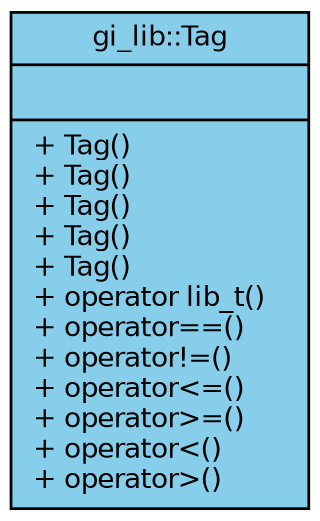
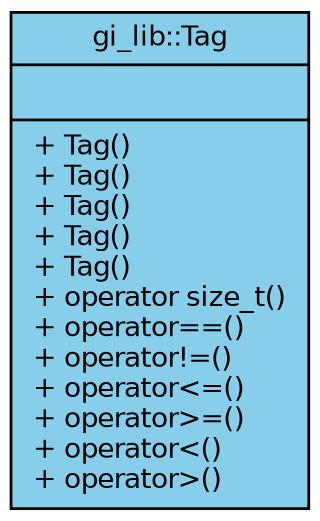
(150, 298) -> (160, 298)
